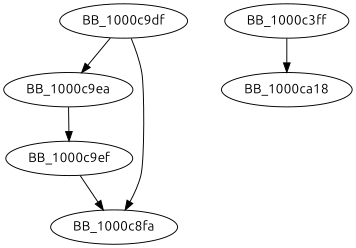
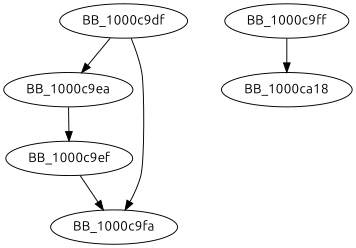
(287, 21) -> (287, 21)
(114, 227) -> (114, 227)
